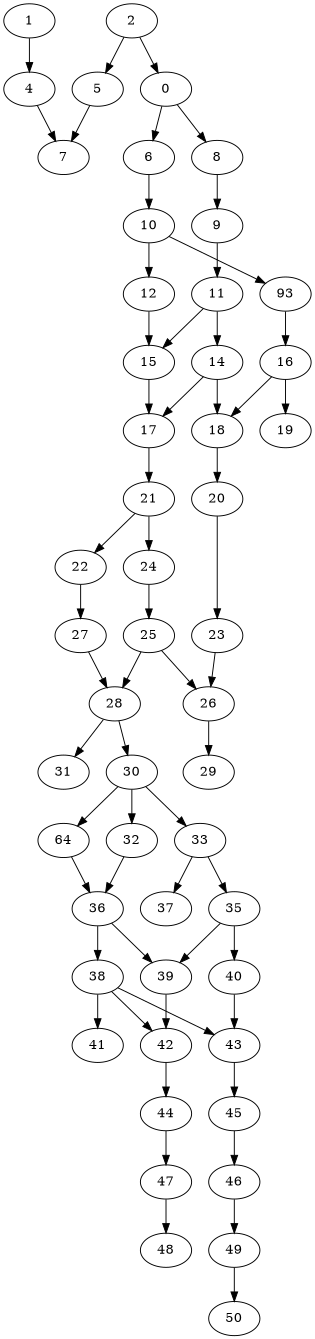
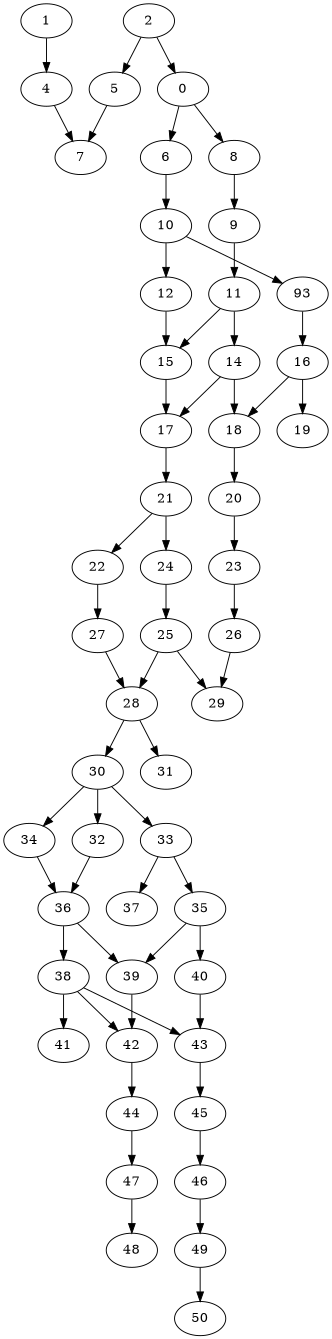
(176, 666) -> (189, 666)
(64, 840) -> (29, 840)
